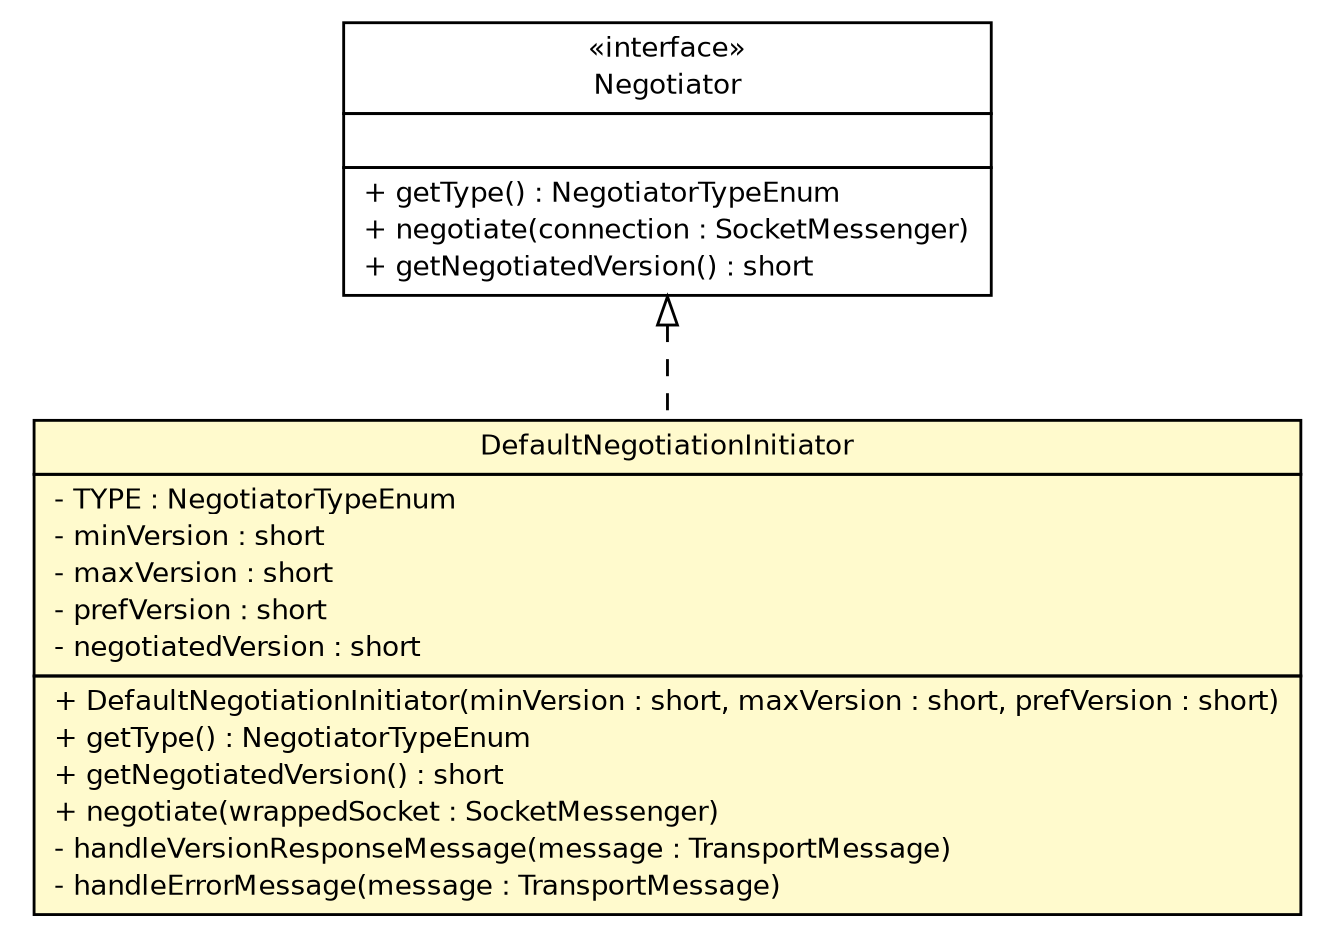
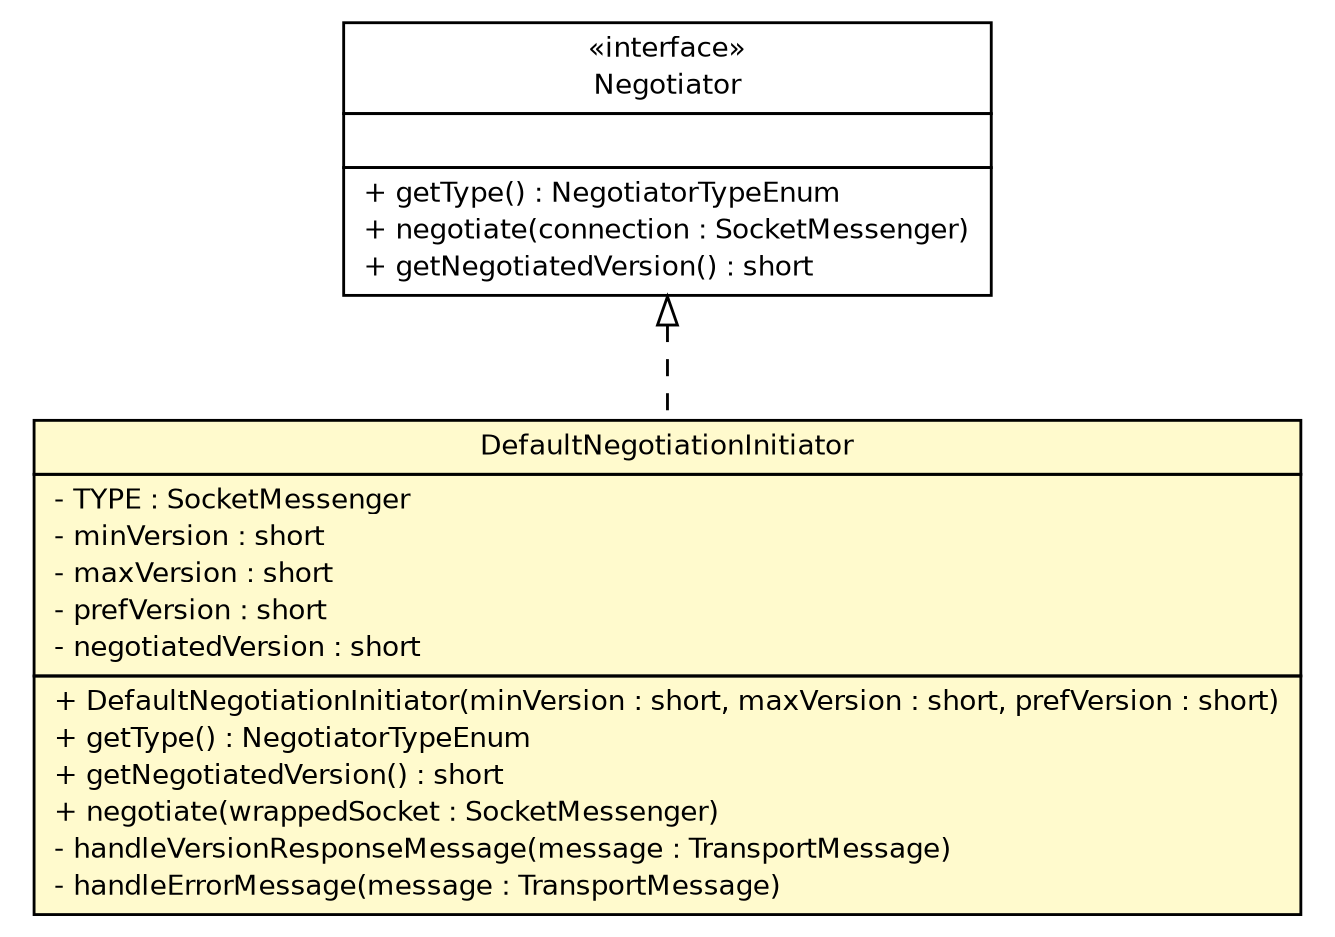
(256, 500) -> (233, 500)
